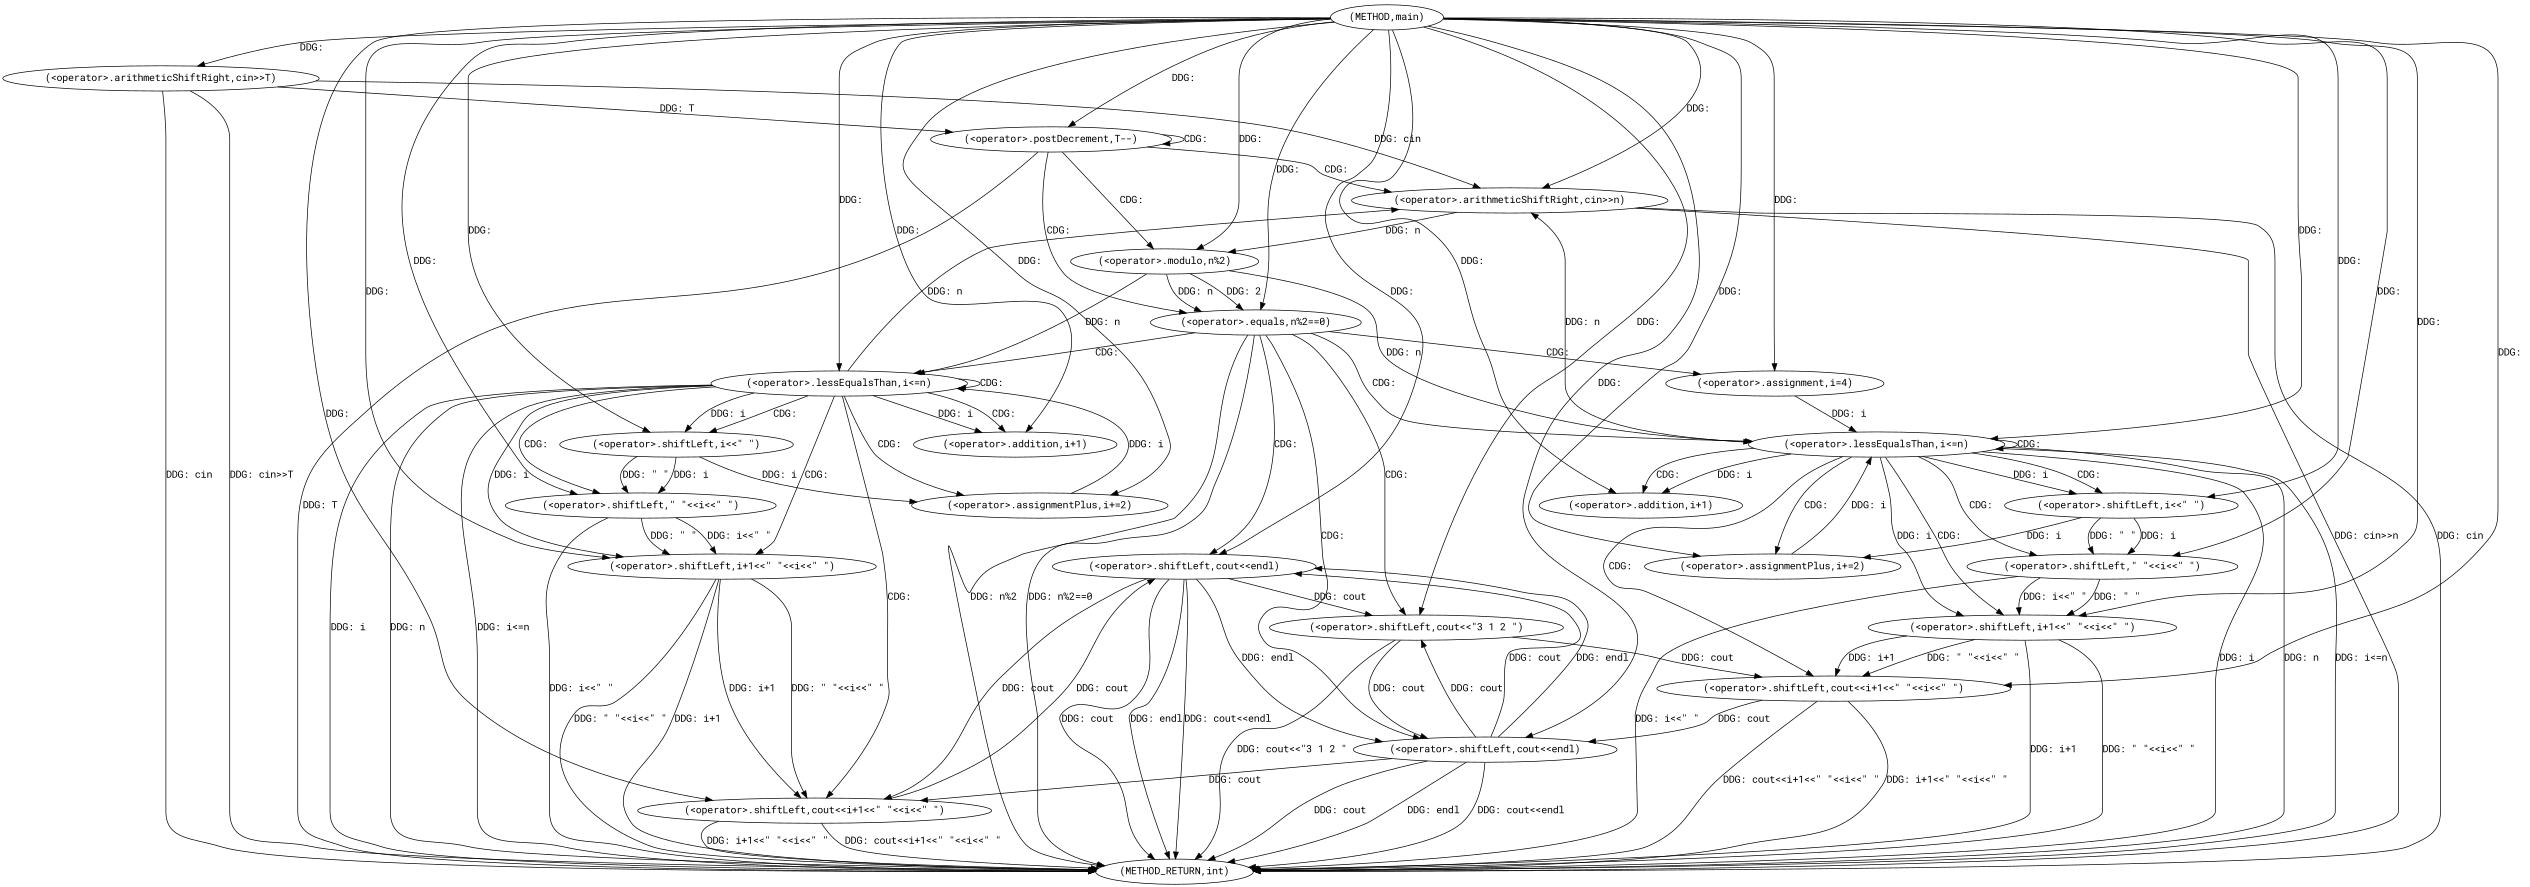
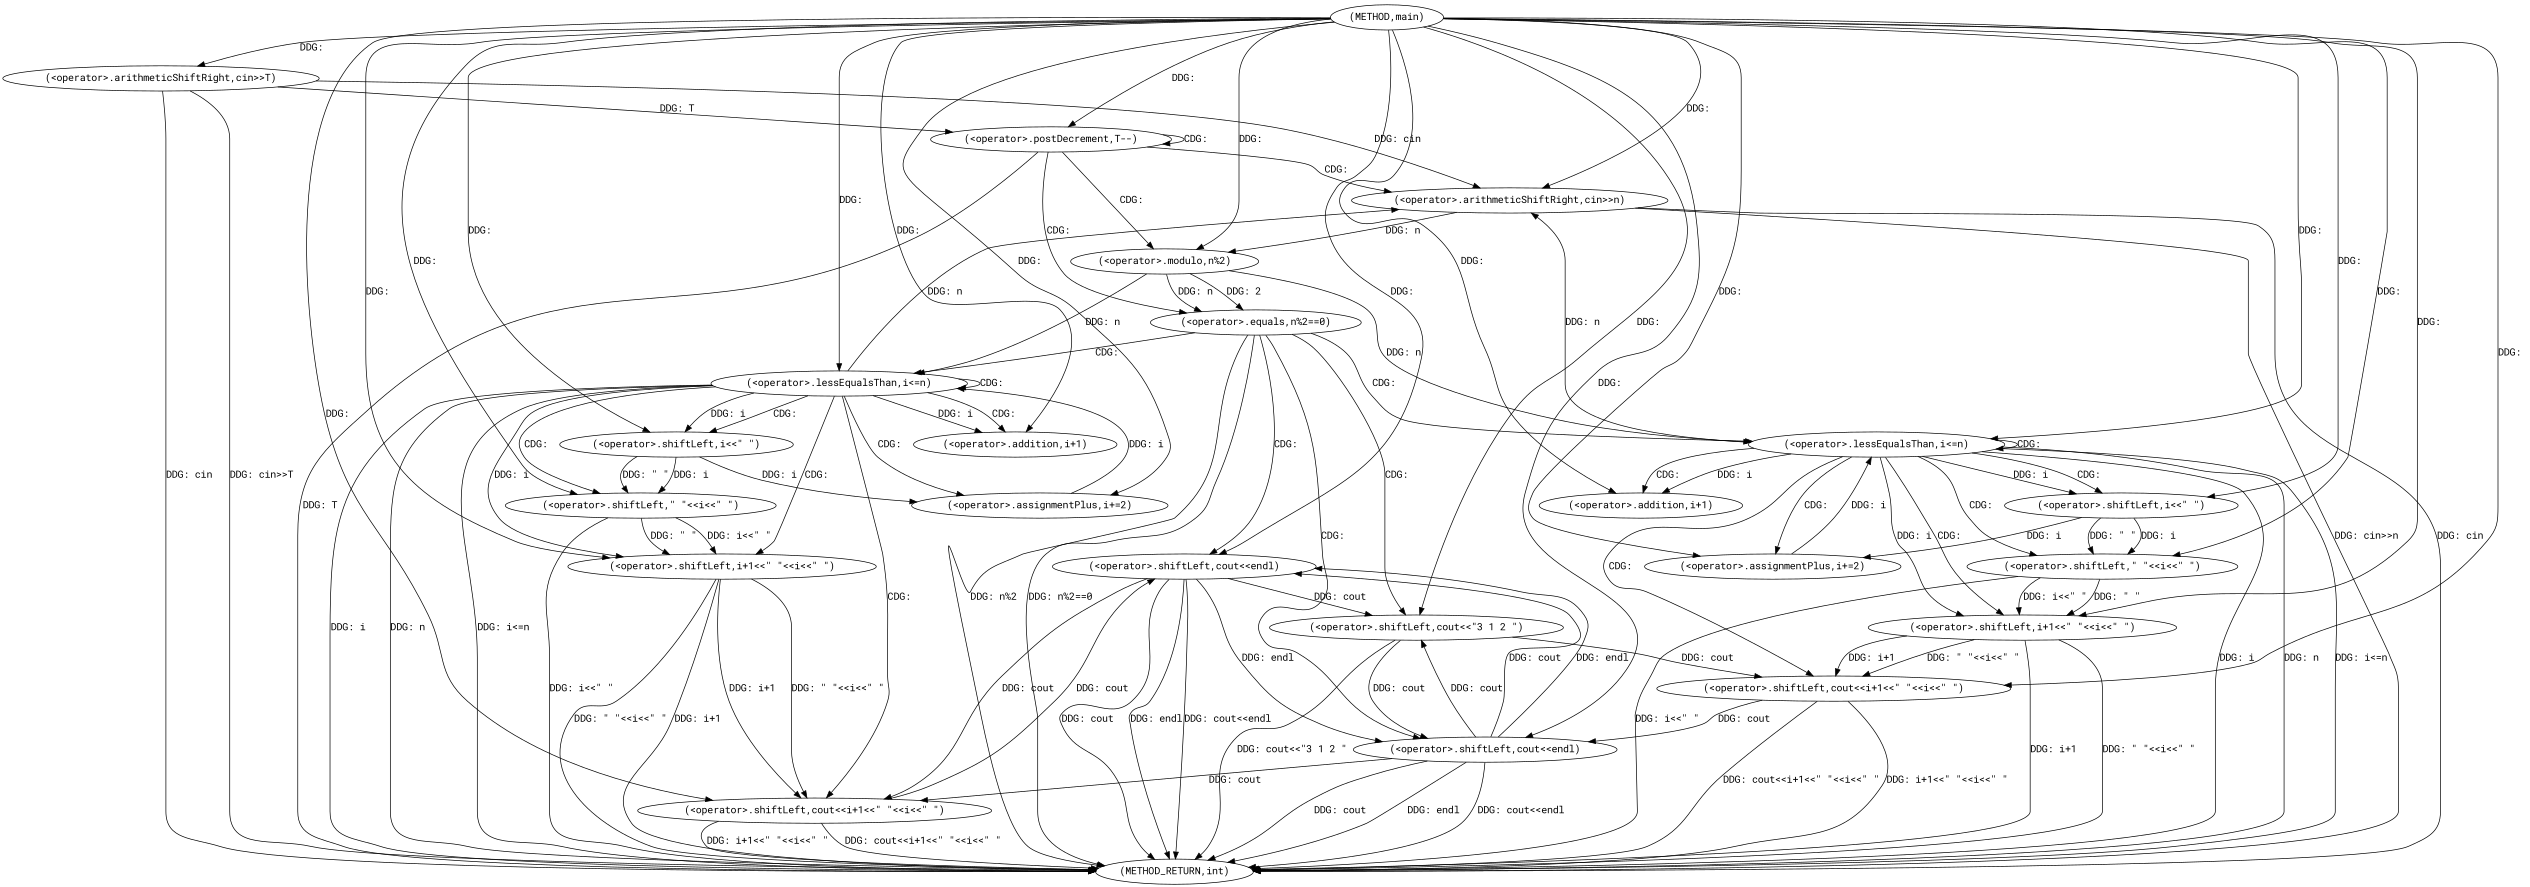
(1281, 151) -> none
(1775, 384) -> none
